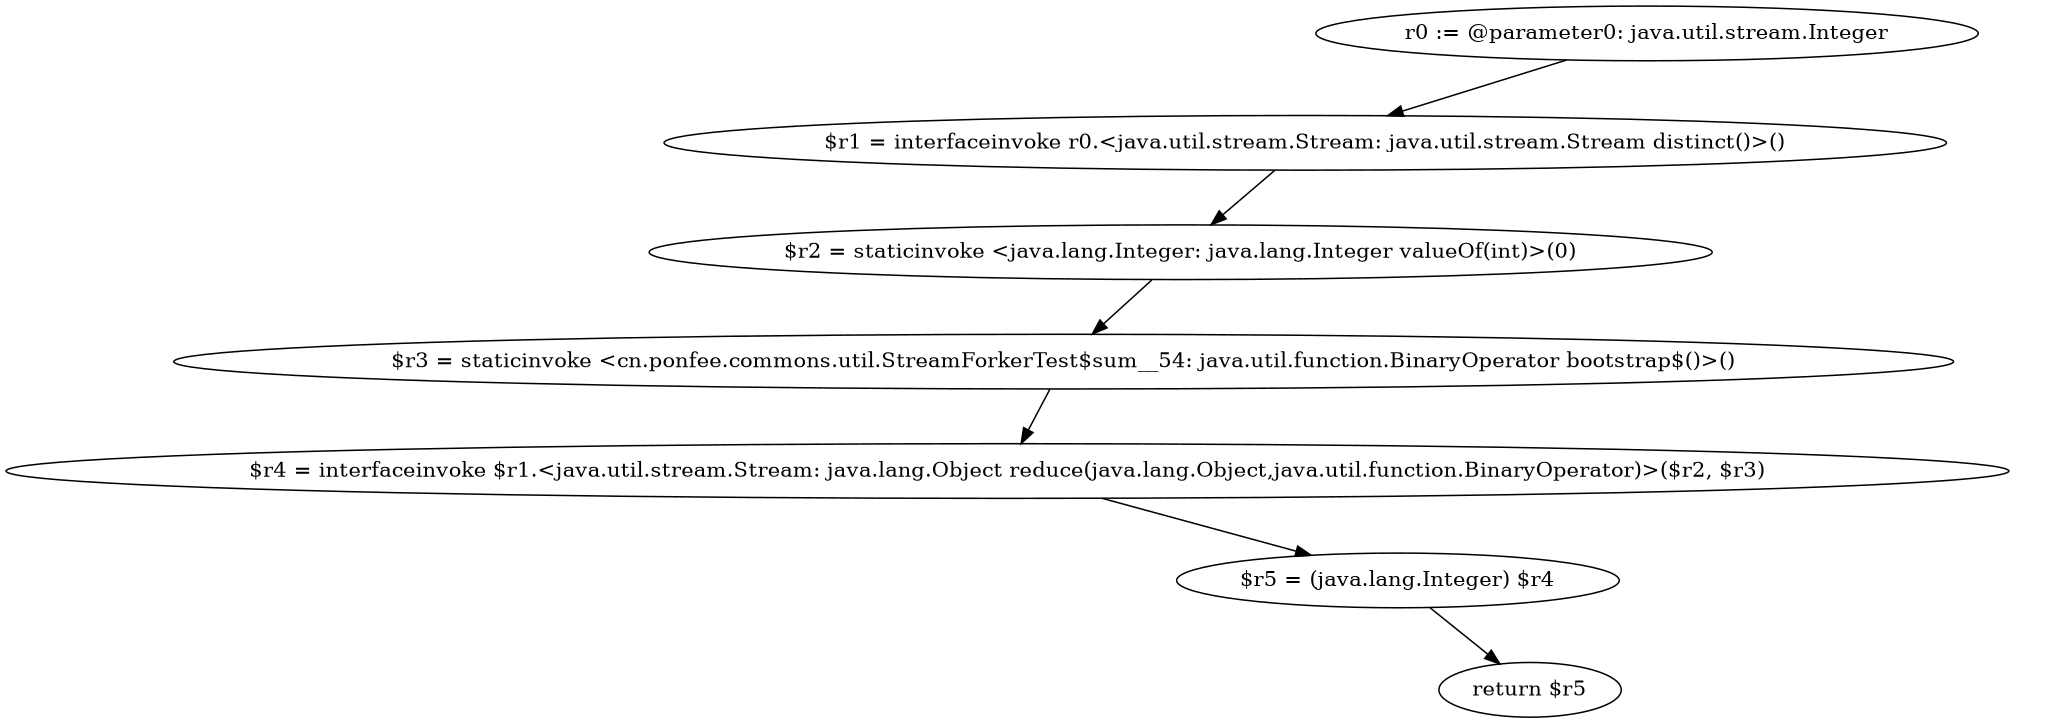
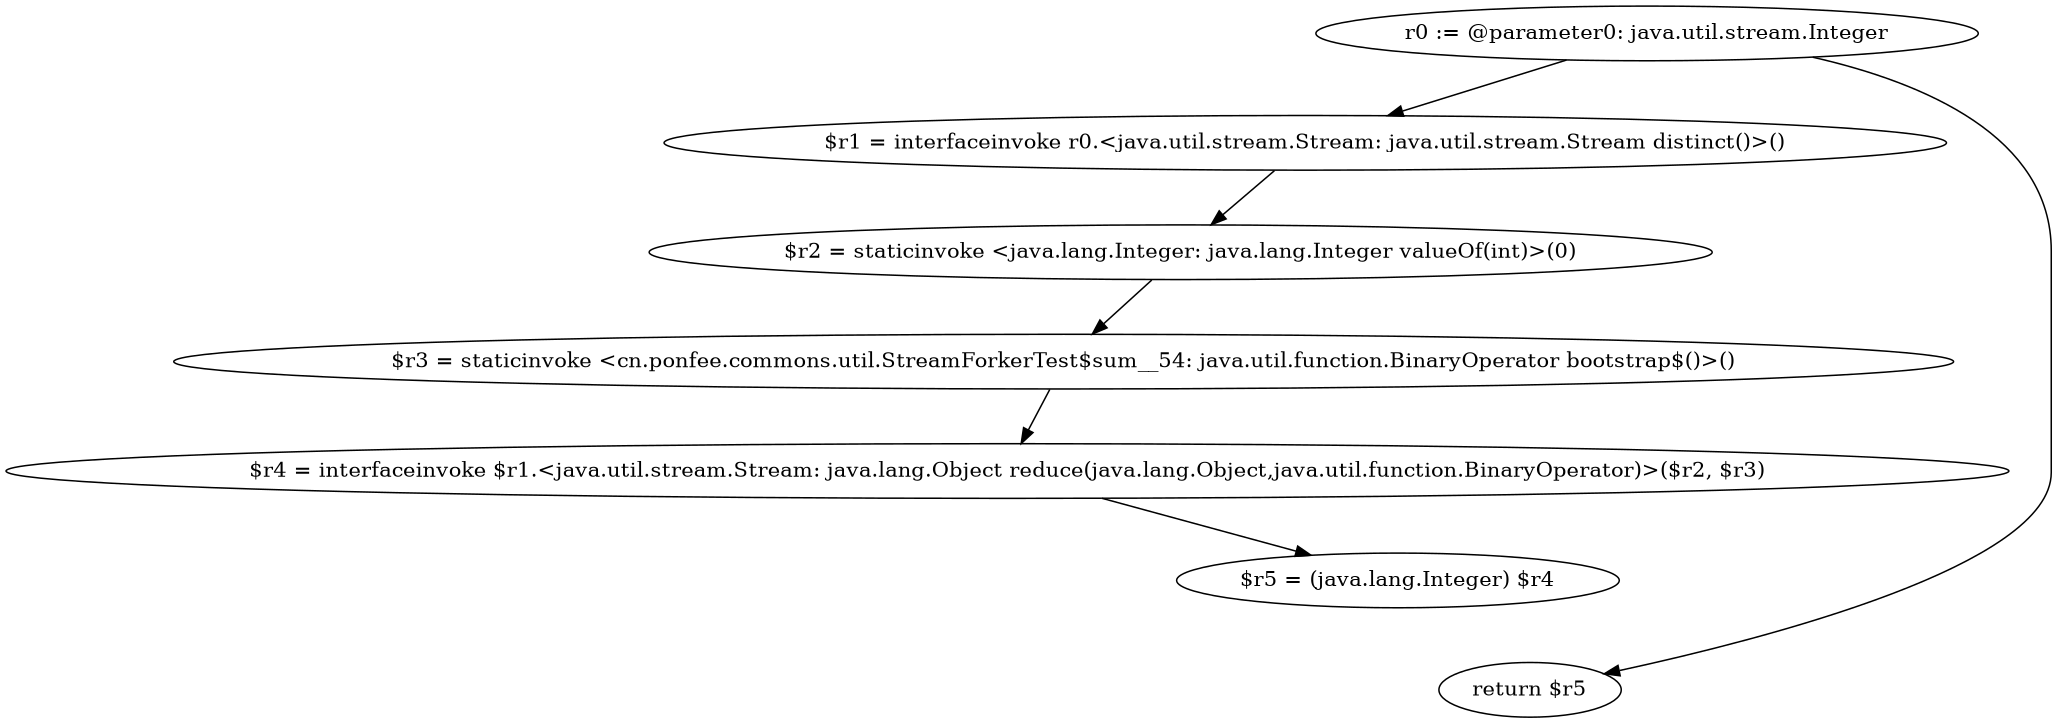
(1459, 631) -> (2051, 442)
